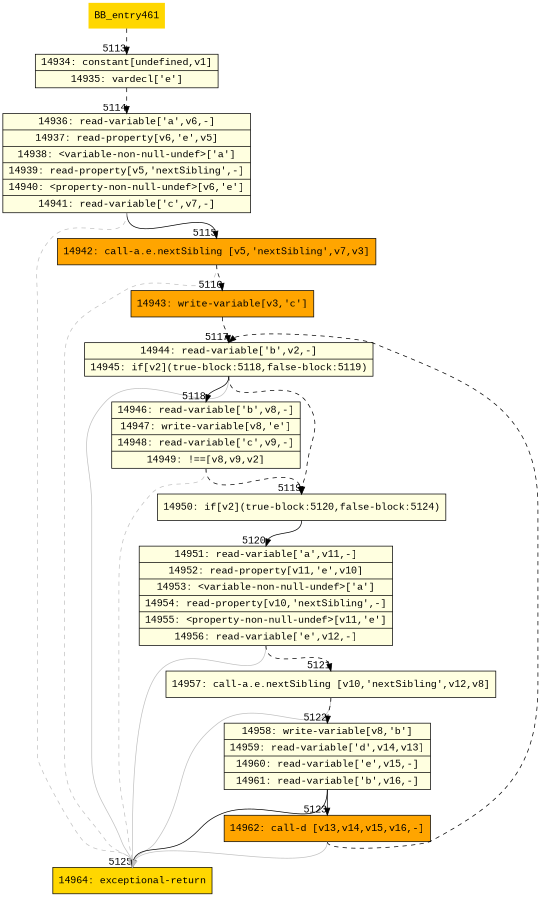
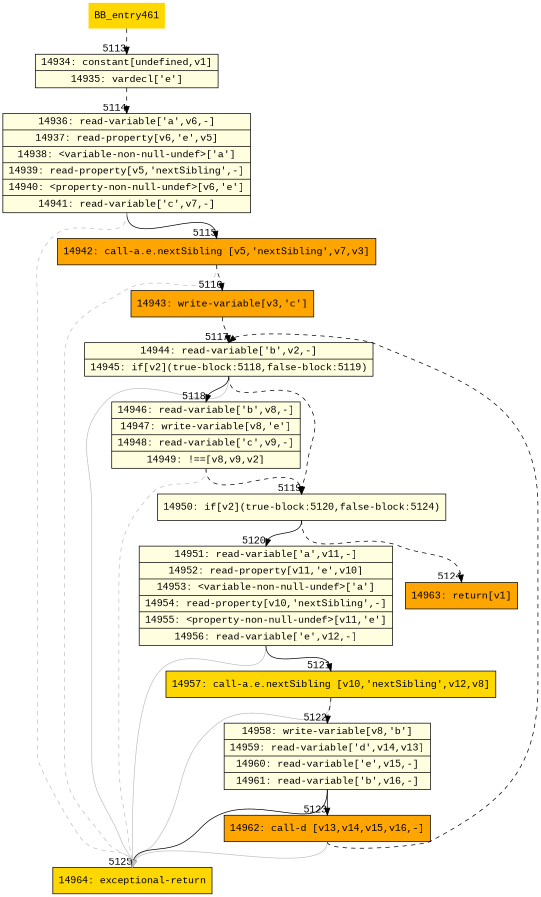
none -> (462, 596)
(295, 658) -> (295, 658)
(331, 684) -> (331, 684)
